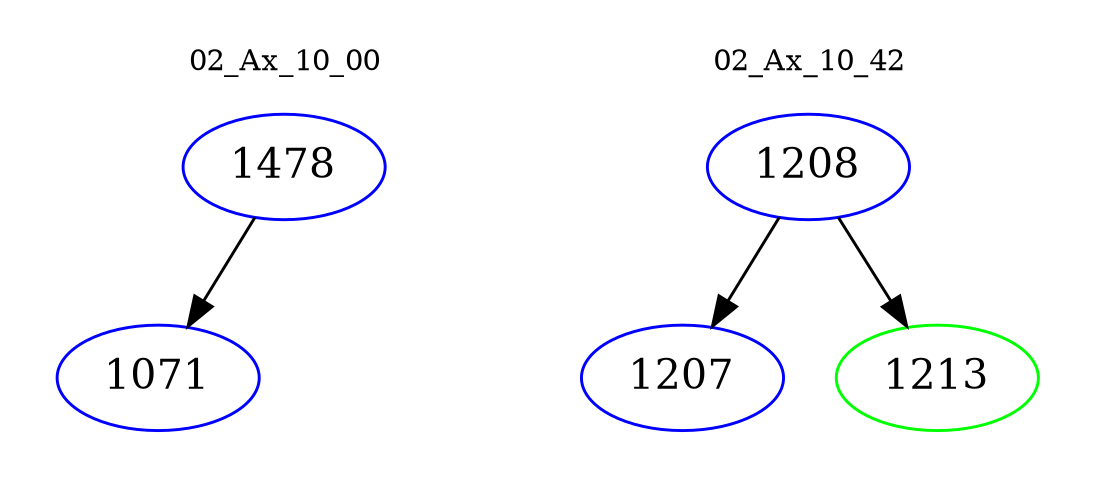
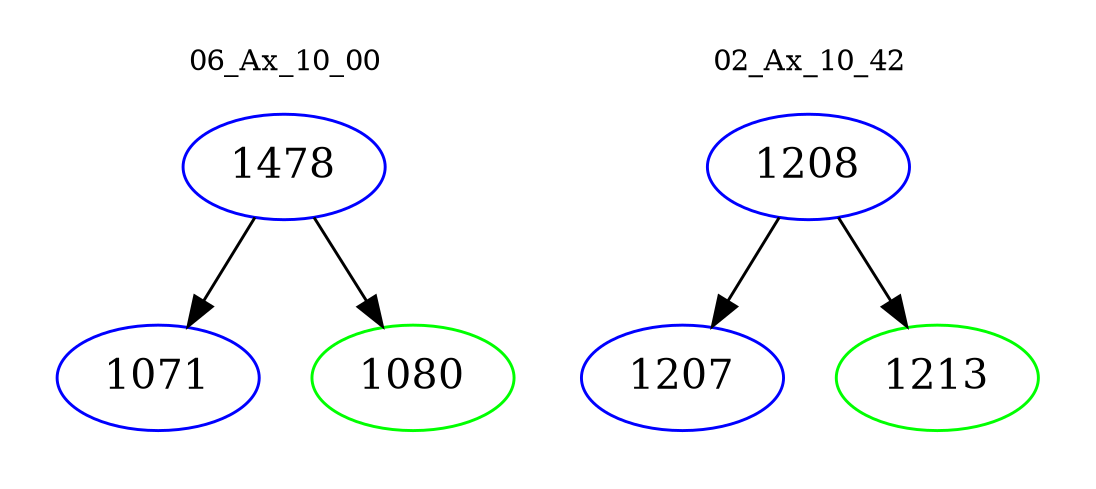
(286, 63) -> (286, 63)
none -> (413, 378)
